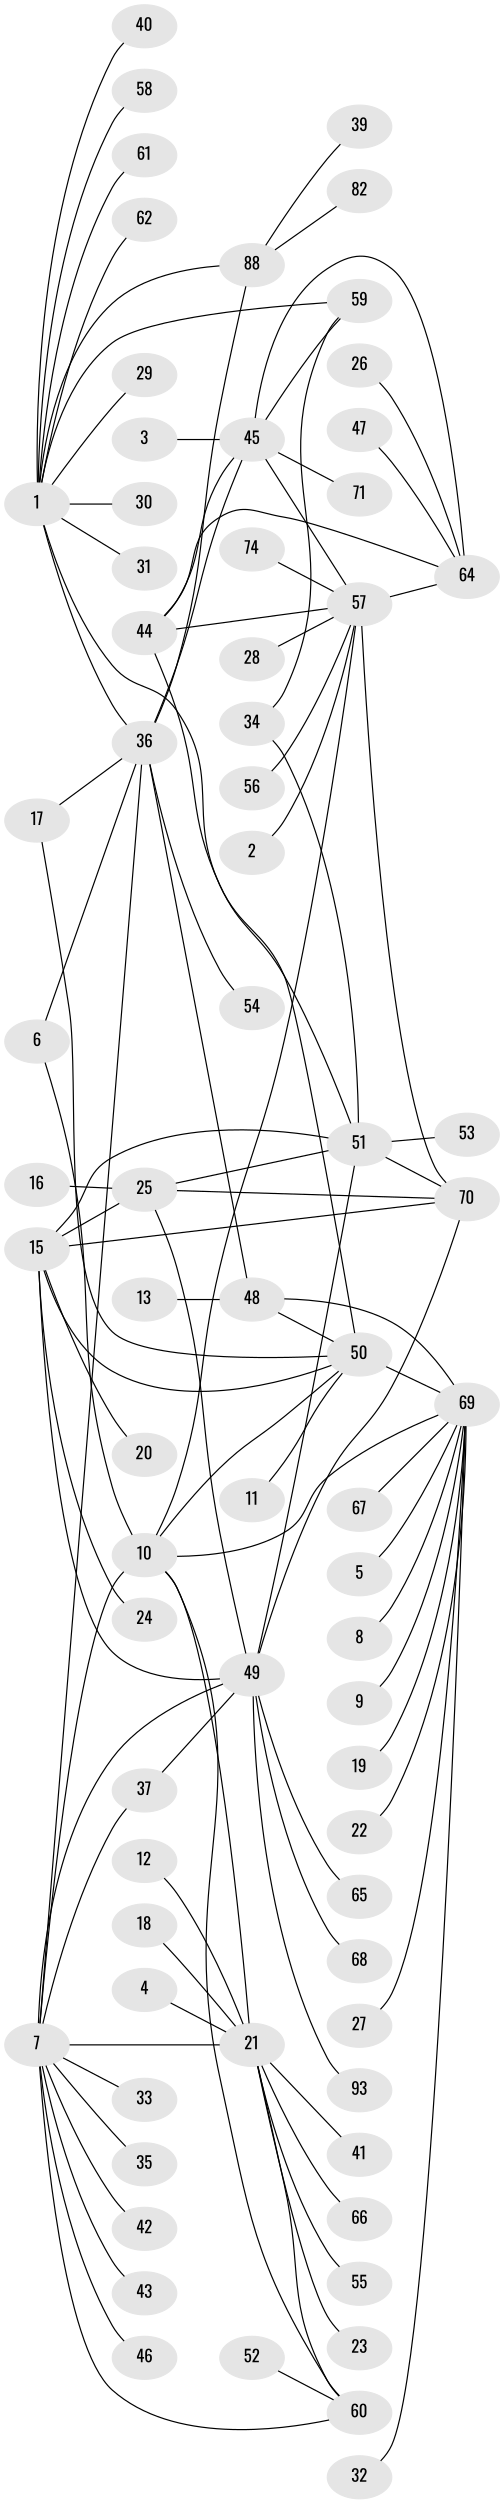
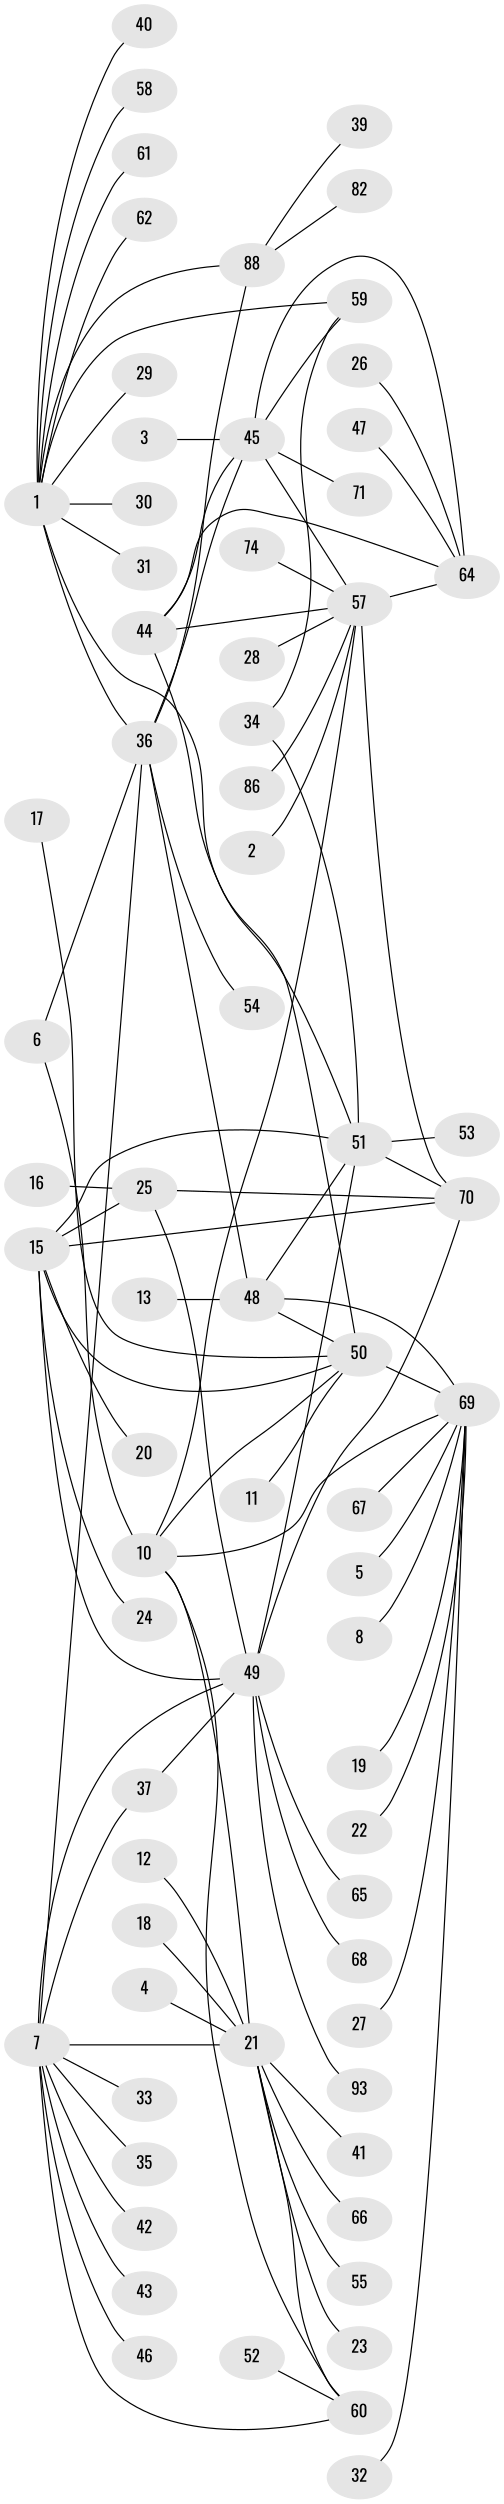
(91, 782) -> none
(252, 788) -> (252, 788)
(260, 1165) -> (302, 1228)
(360, 1703) -> none
(67, 1782) -> none
